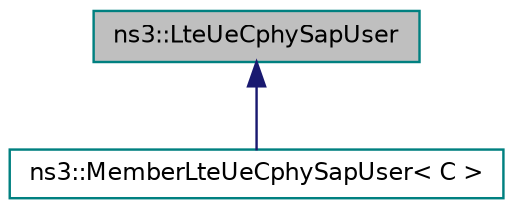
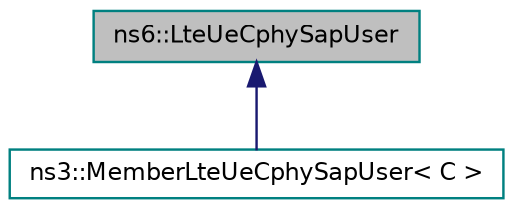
(257, 36) -> (257, 36)
